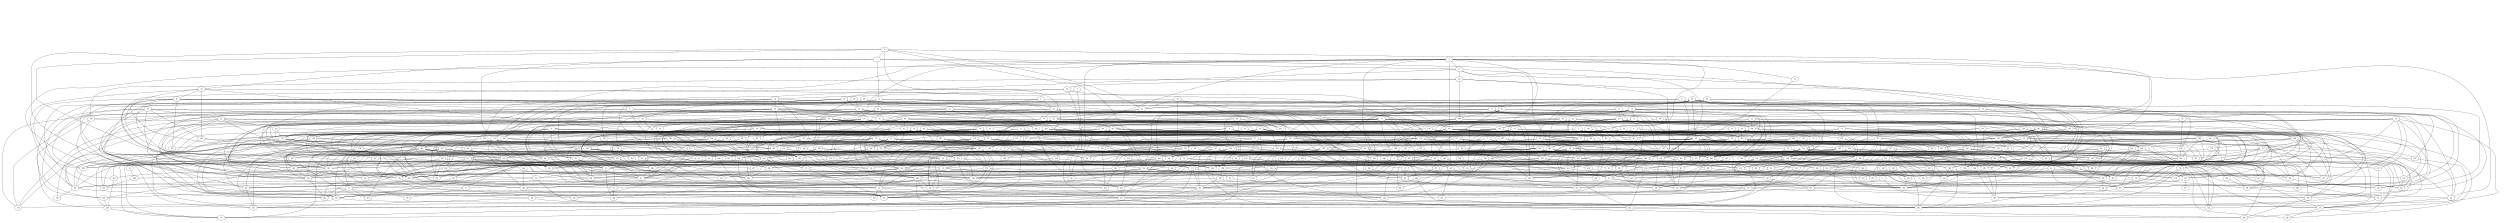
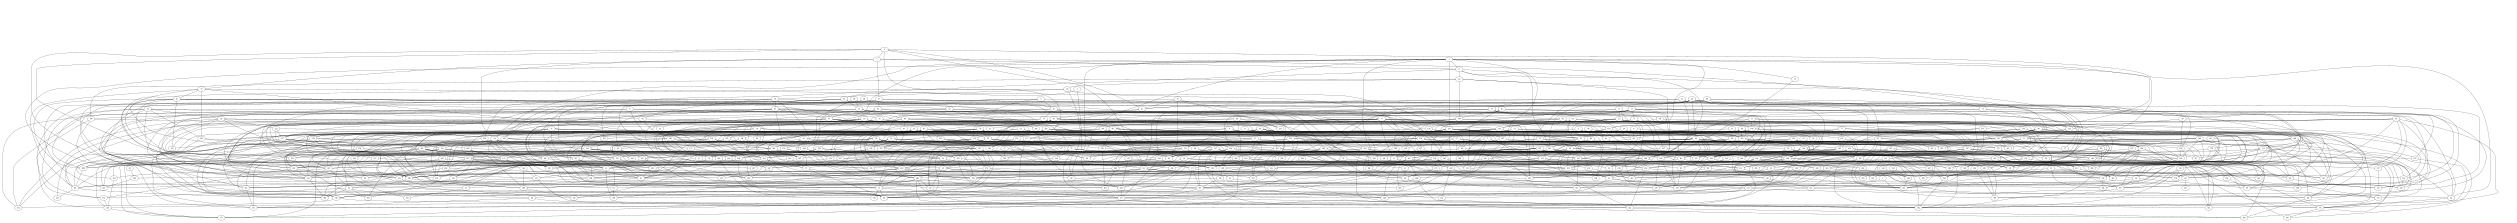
(2193, 180) -> (2016, 162)
